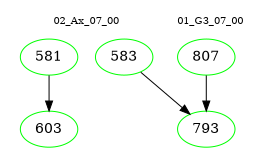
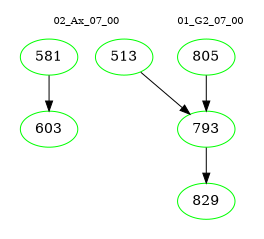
(211, 22) -> (211, 22)
(124, 57) -> (124, 57)
(206, 57) -> (206, 57)
none -> (206, 201)
